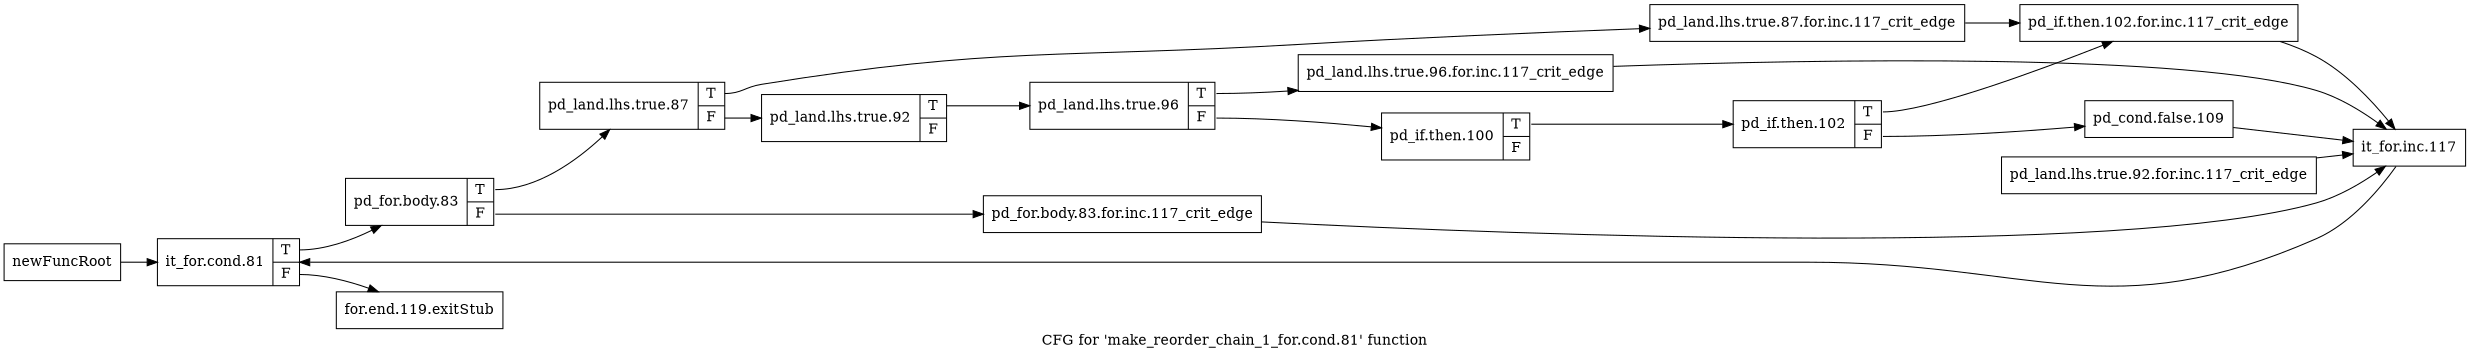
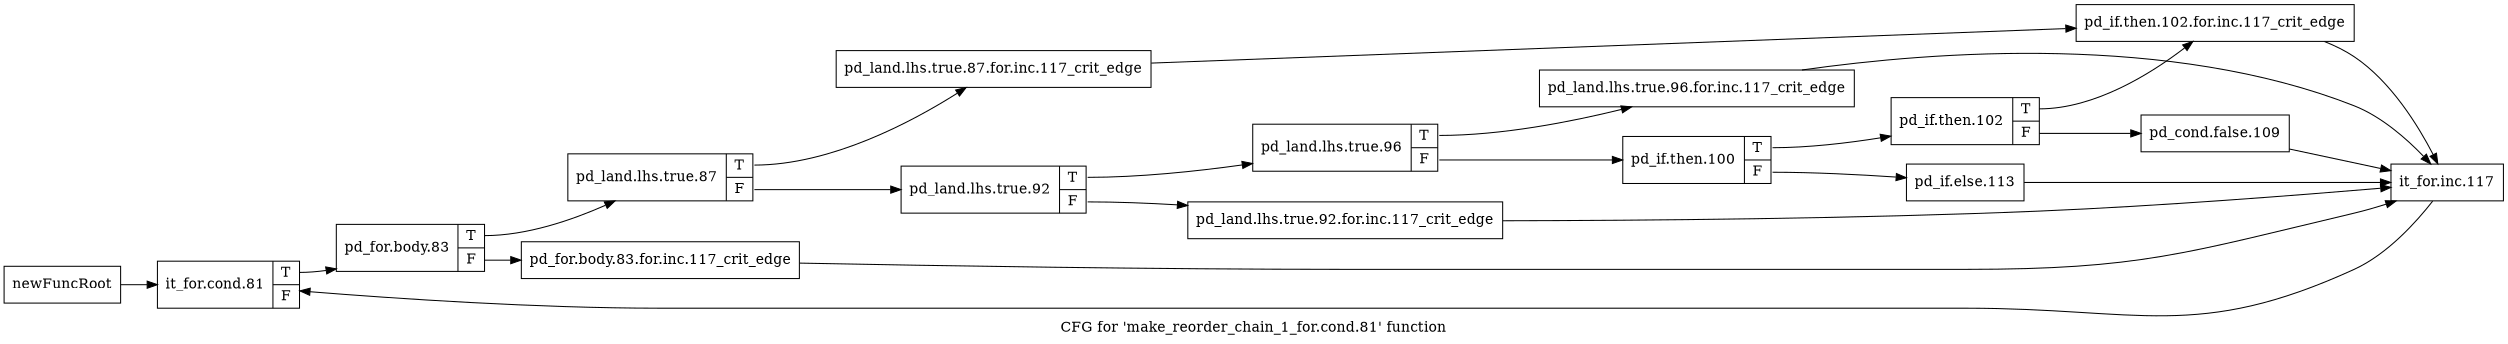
none -> (1965, 182)
none -> (1132, 203)
(420, 310) -> none
